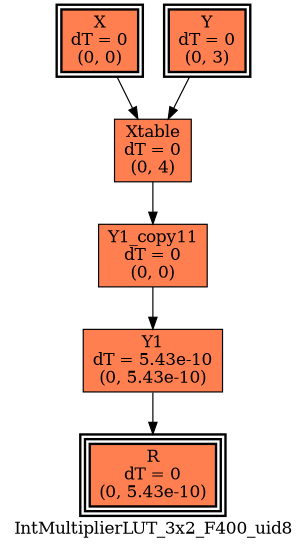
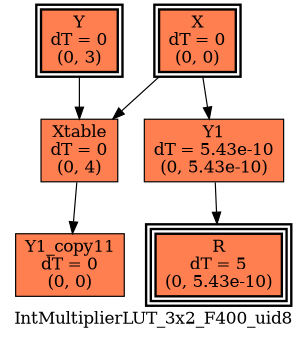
(153, 302) -> (205, 92)
(153, 475) -> (219, 265)
